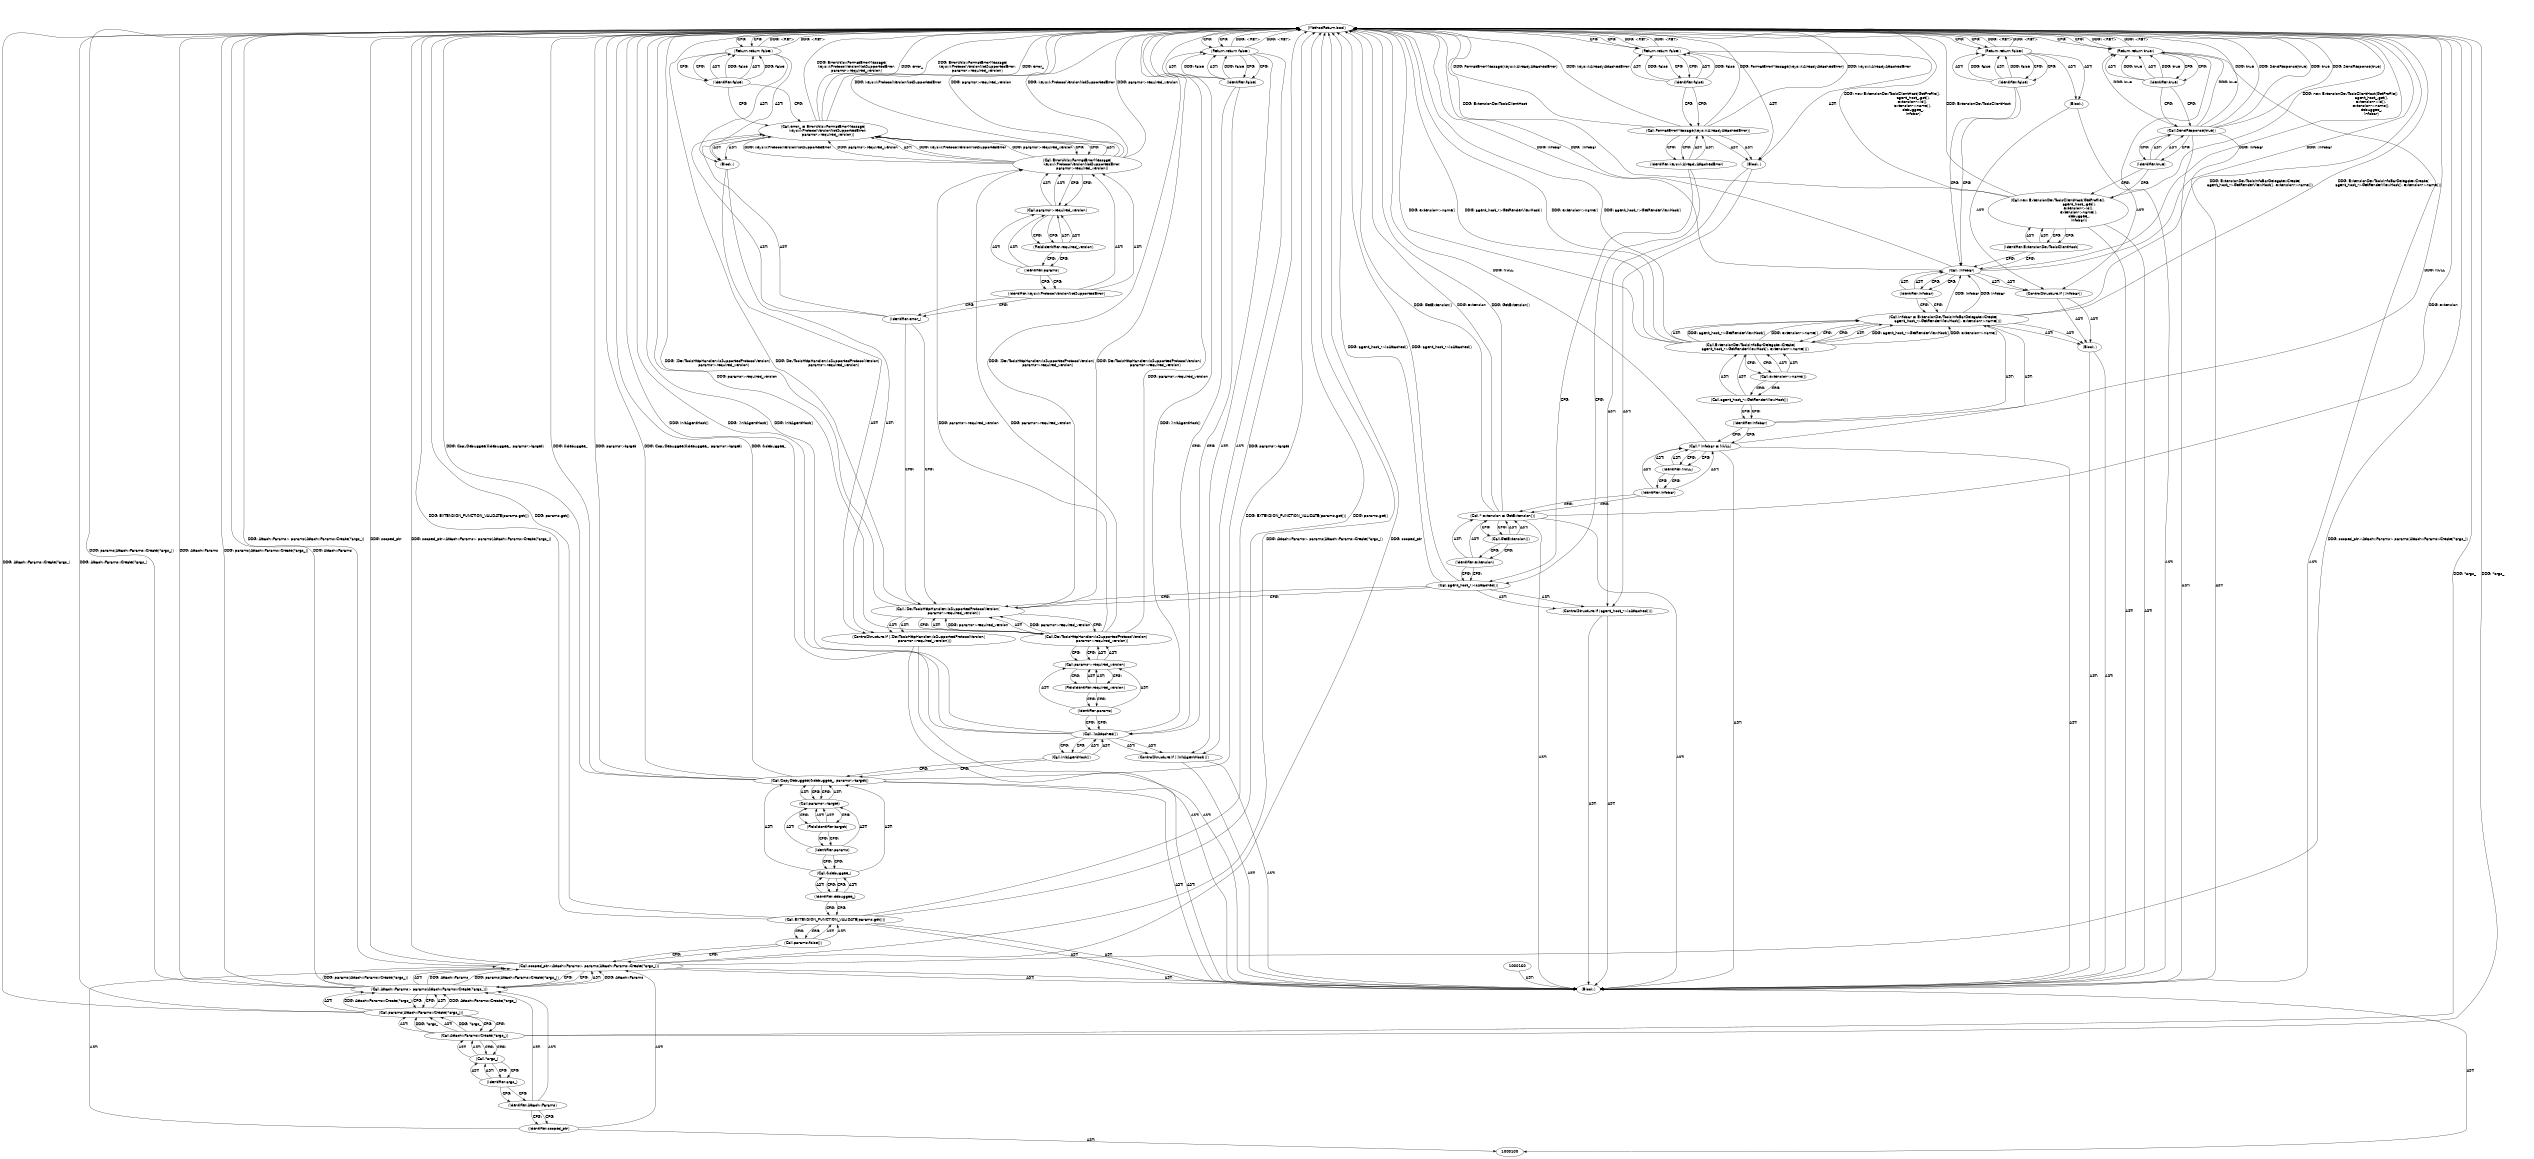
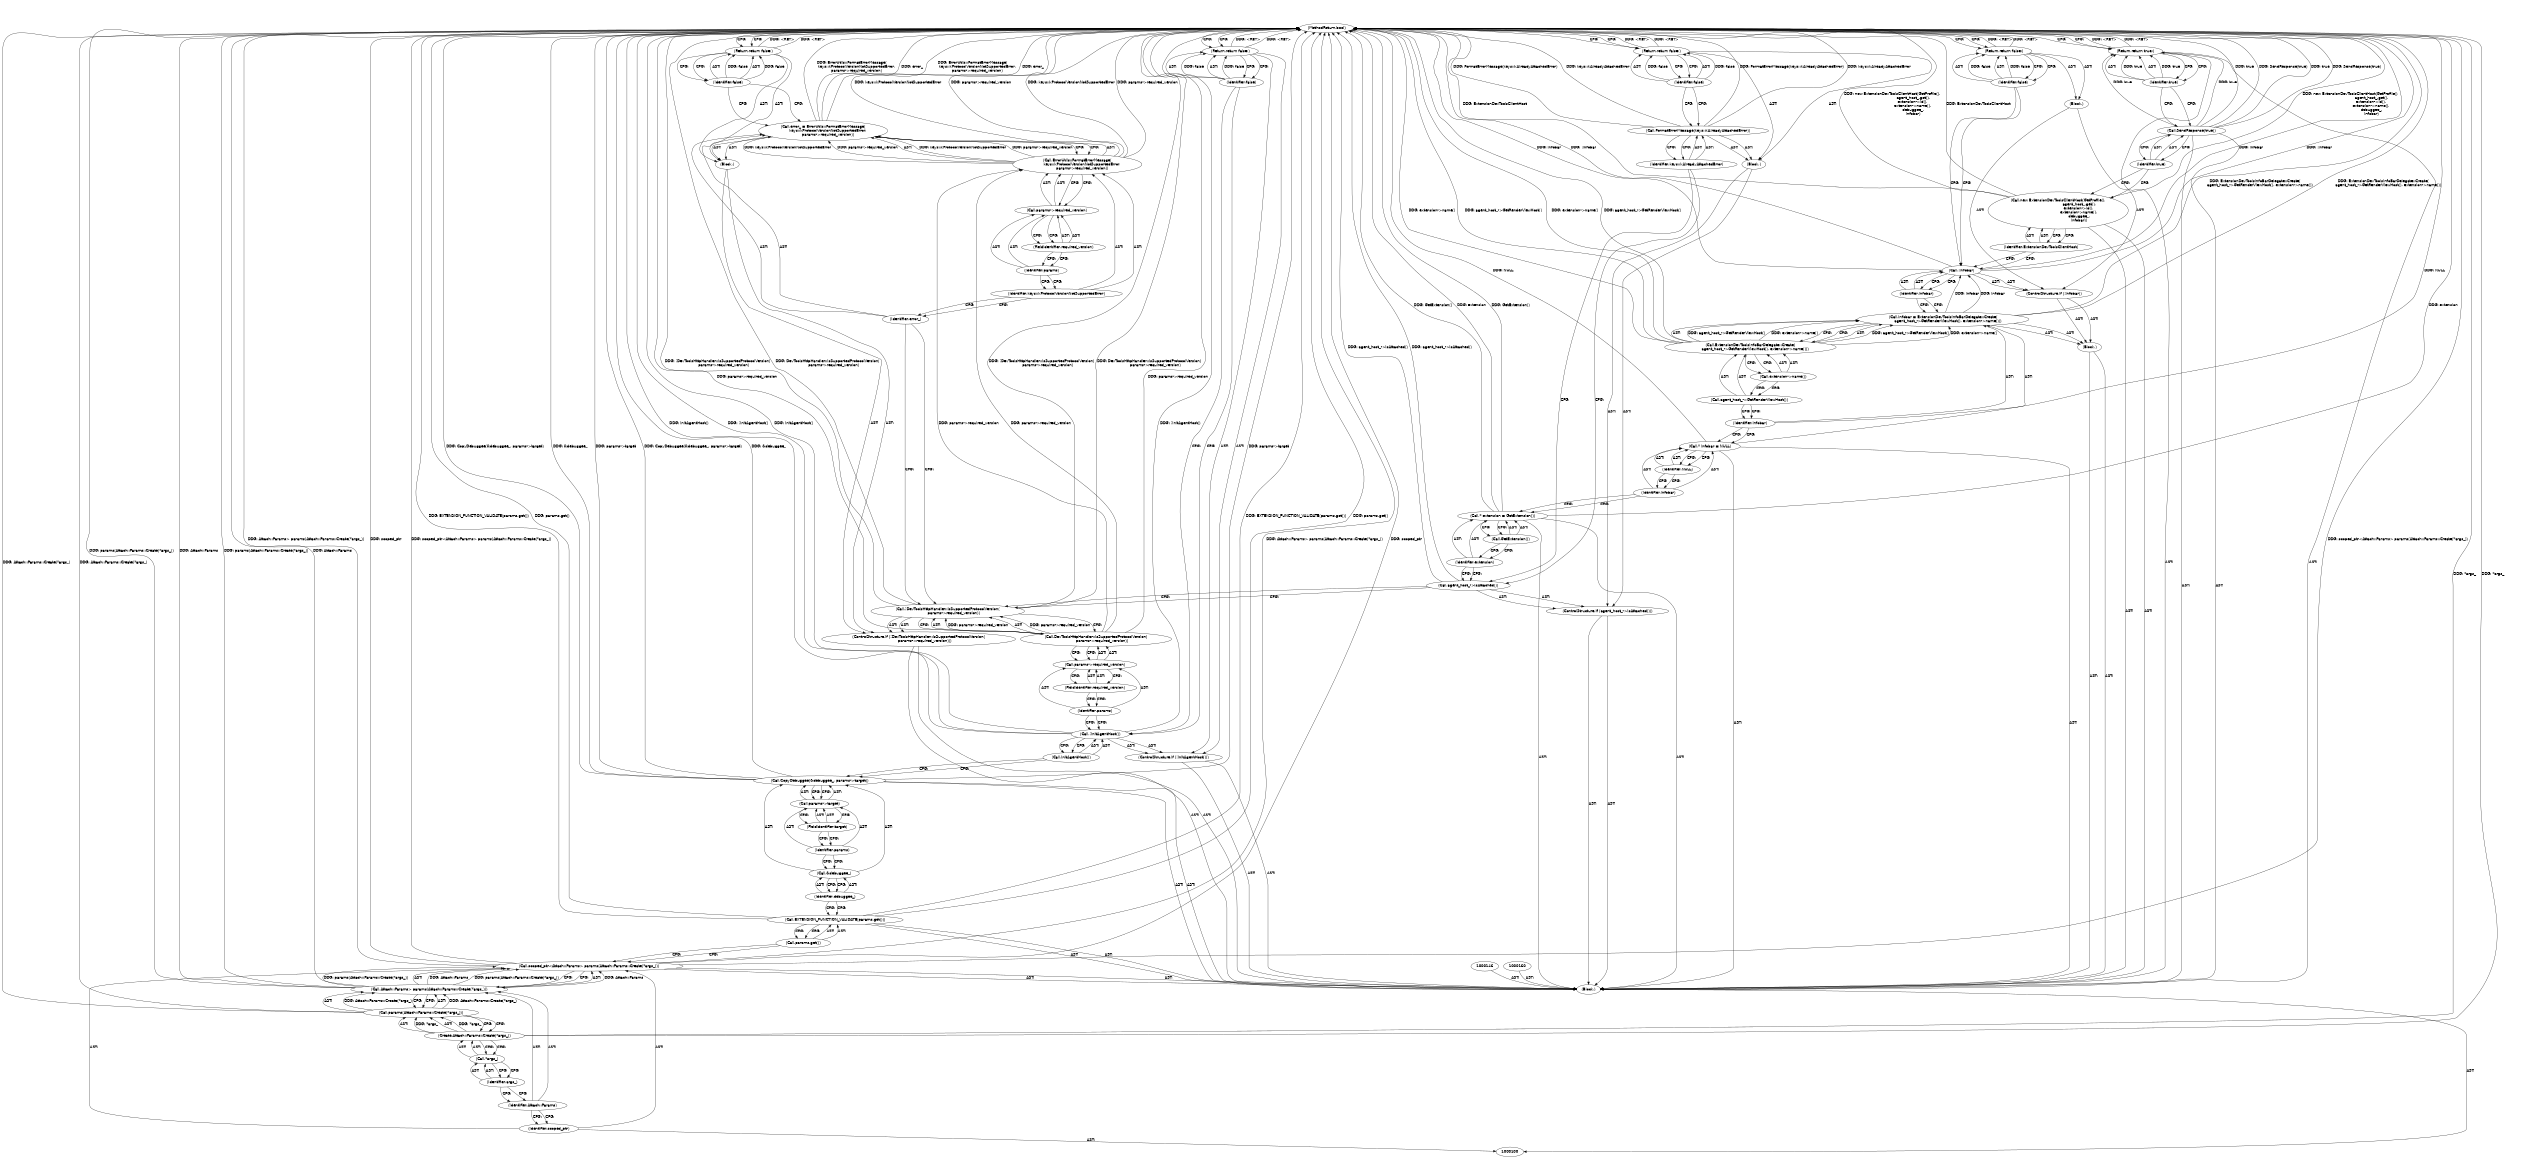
(1100, 734) -> (1100, 734)
(803, 943) -> (803, 943)
none -> (1485, 966)
(474, 1036) -> (474, 1036)
